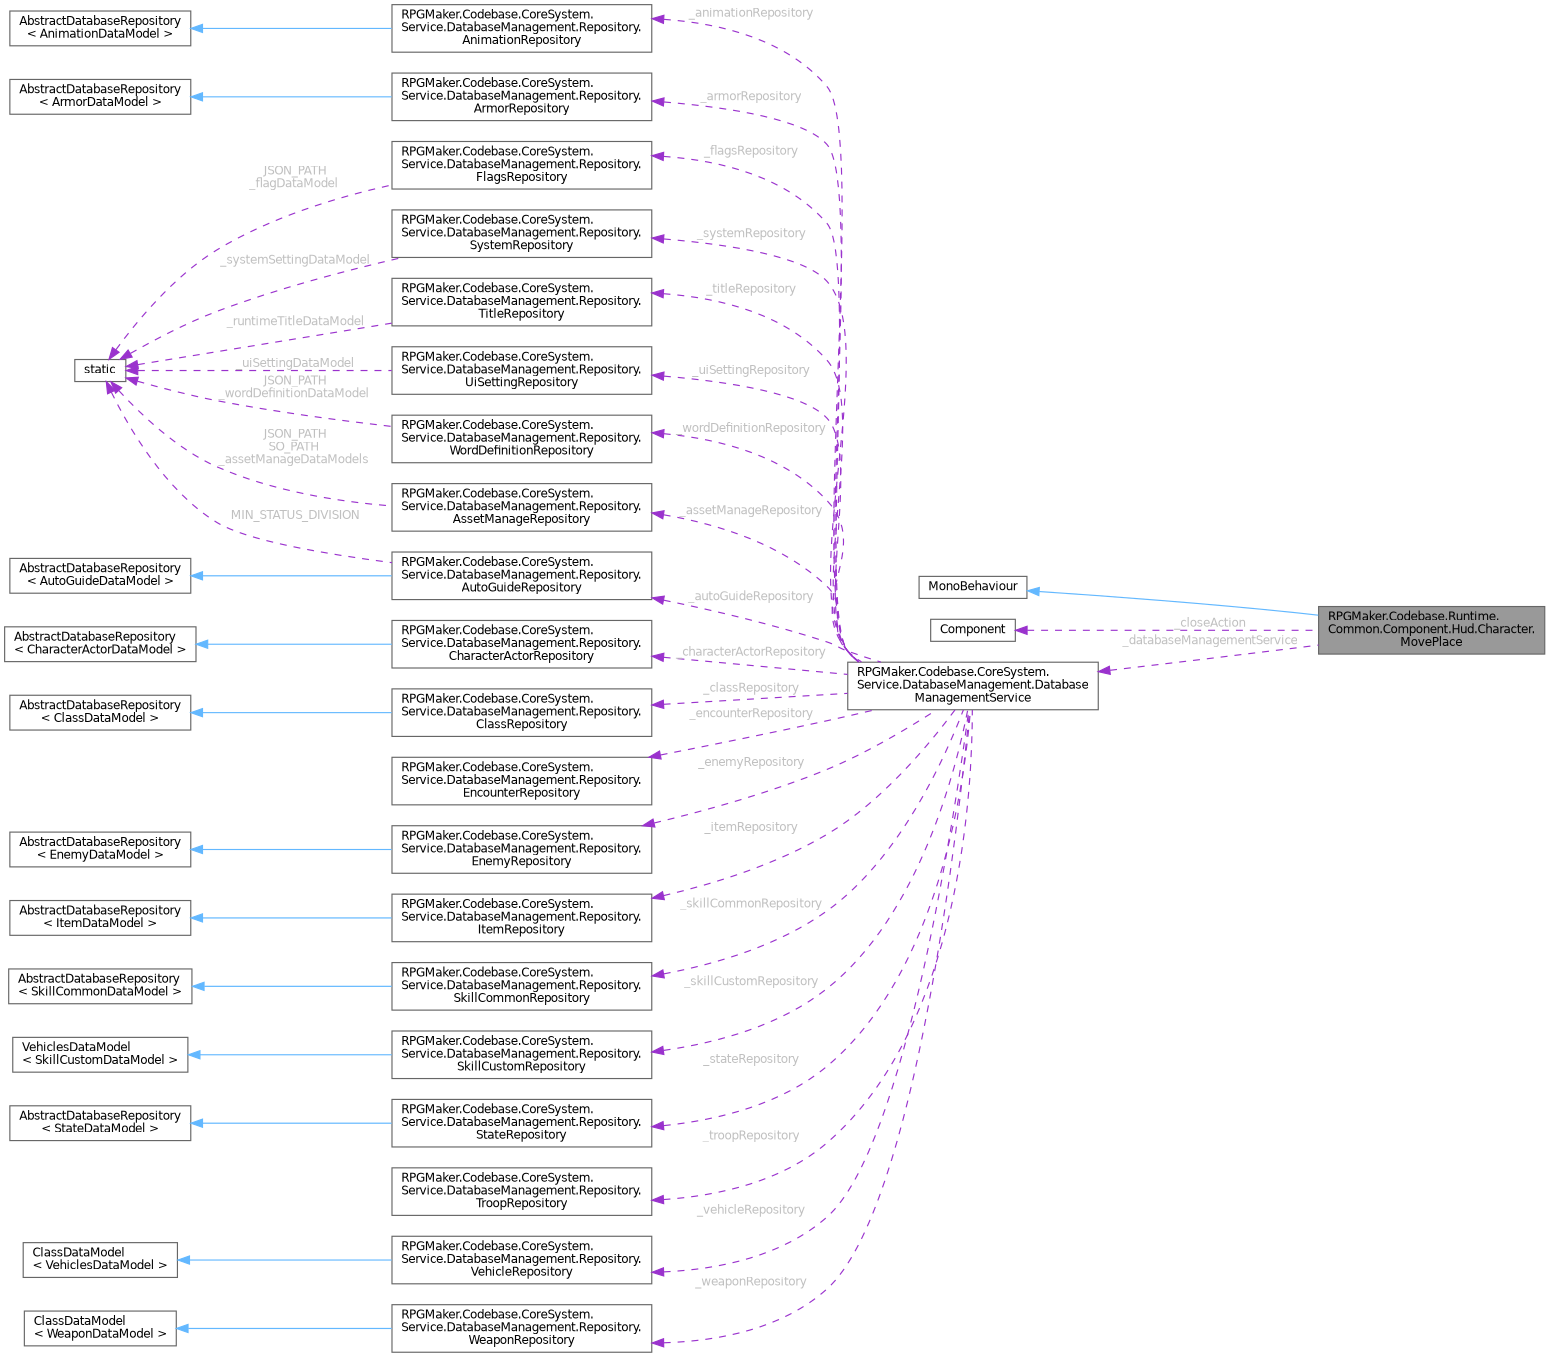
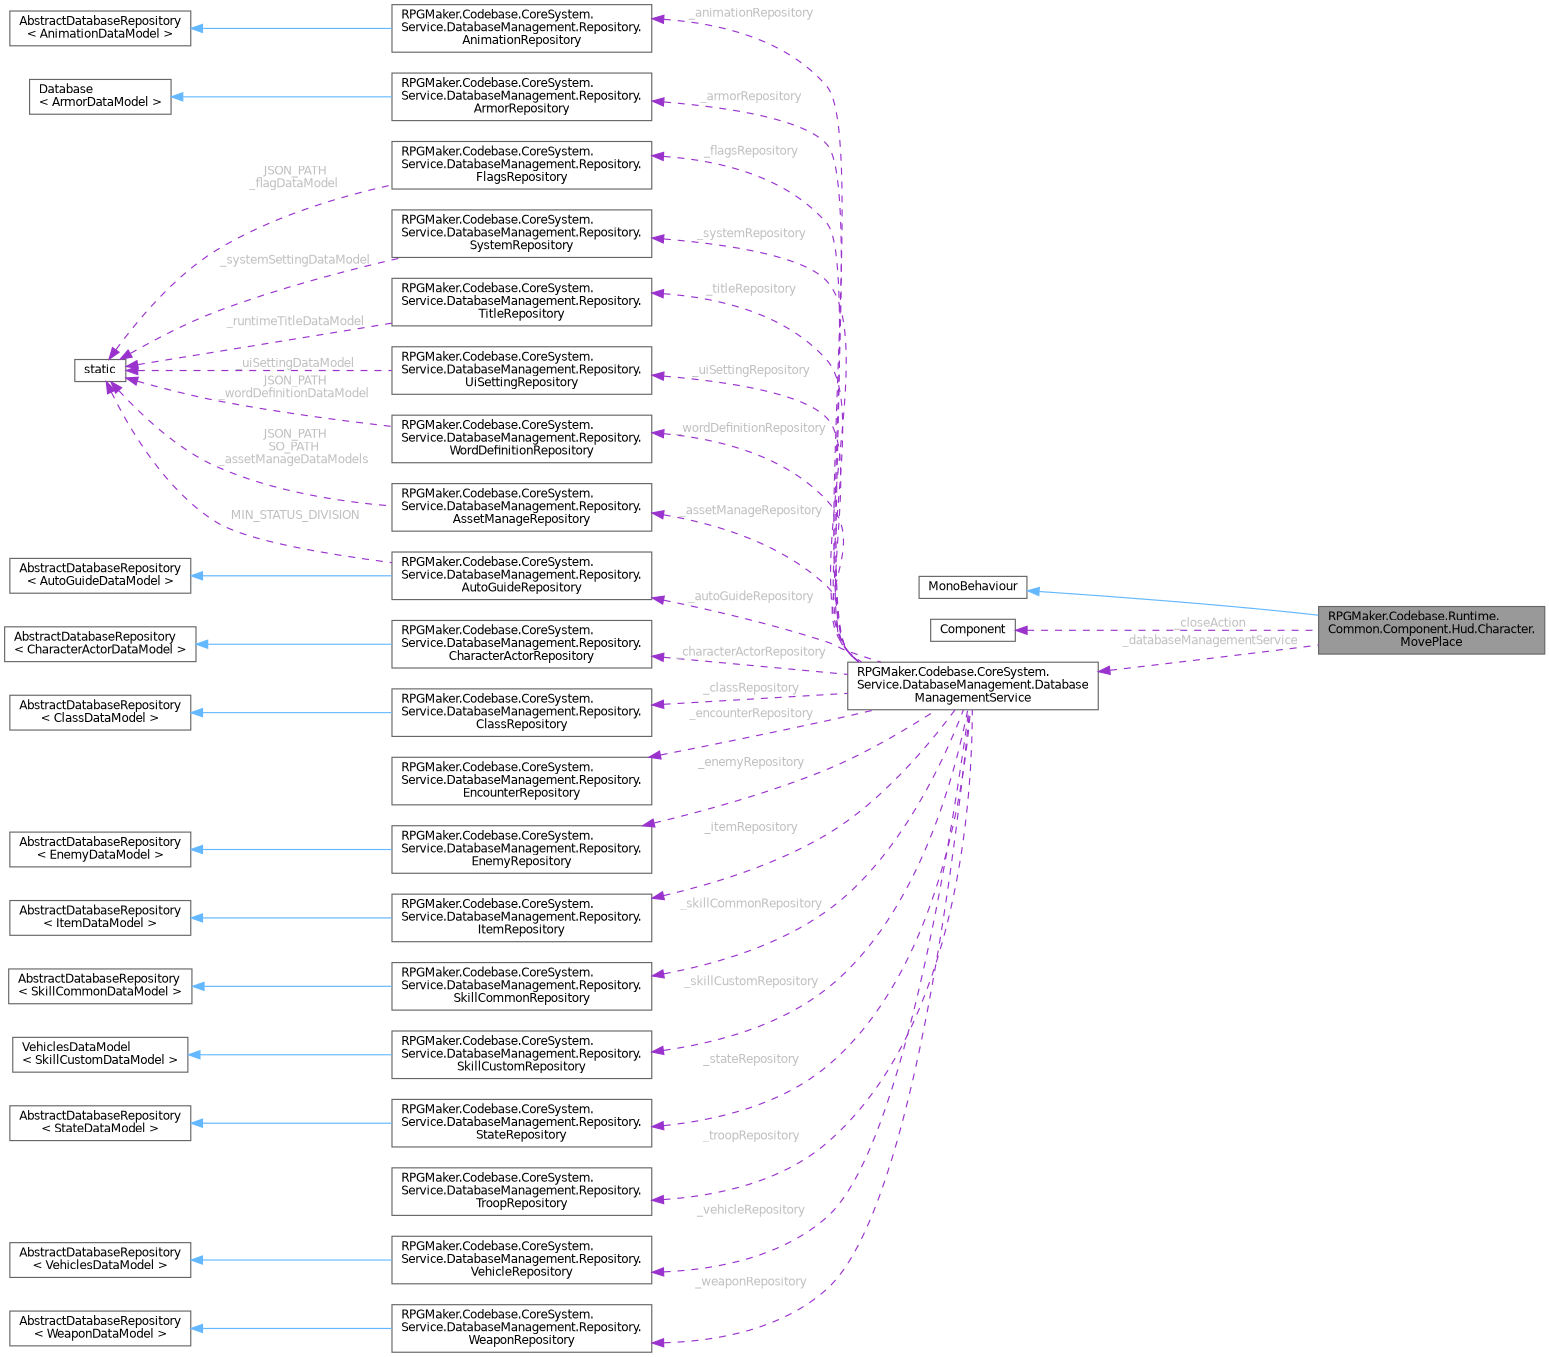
(100, 97) -> (100, 97)
(100, 1260) -> (100, 1260)
(100, 1328) -> (100, 1328)
